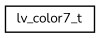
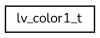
(50, 19) -> (50, 19)
